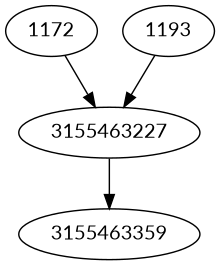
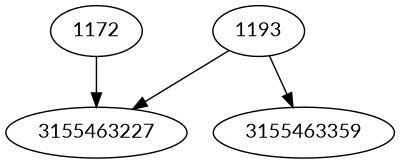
(109, 177) -> (278, 75)
